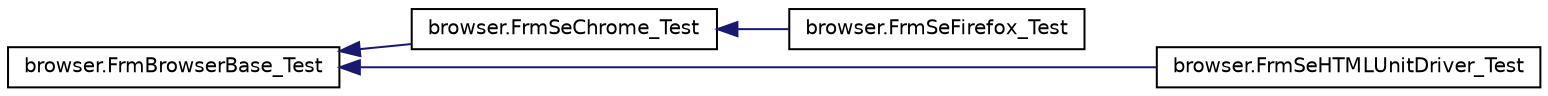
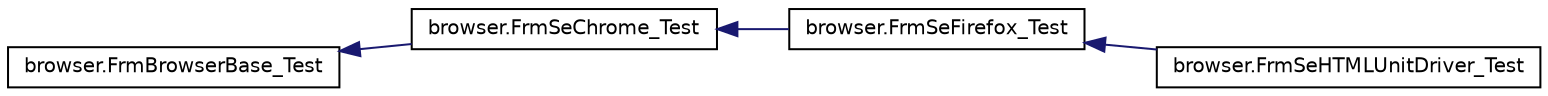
(758, 67) -> (1131, 47)
